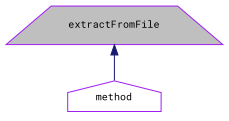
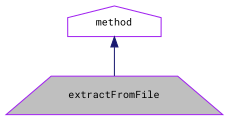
(114, 68) -> (114, 62)
